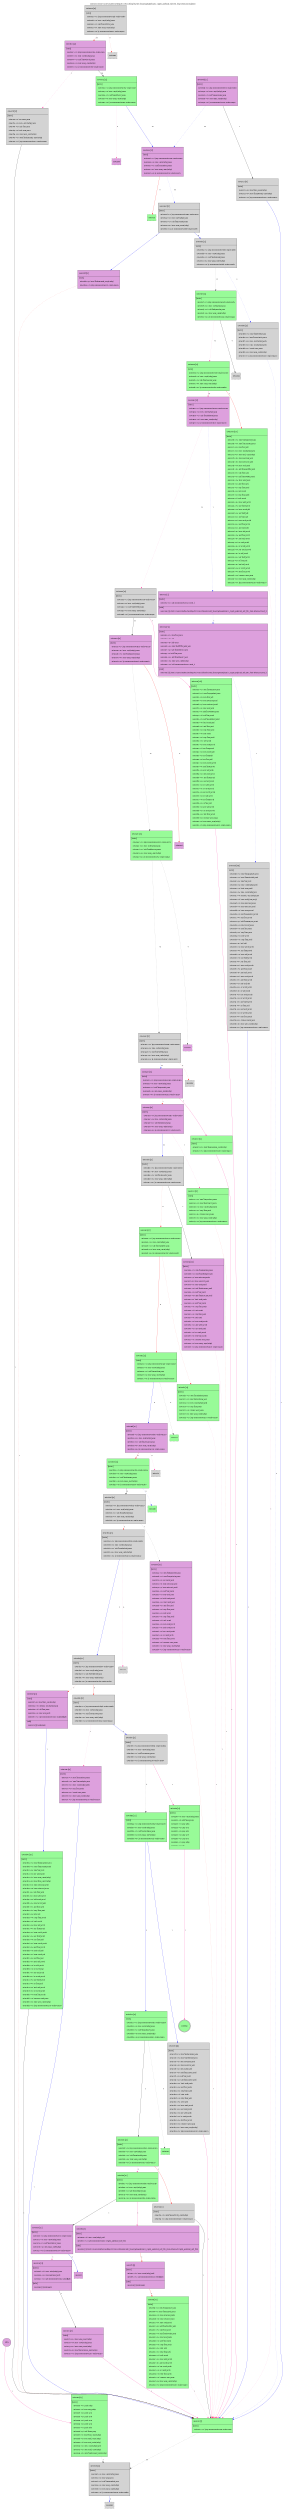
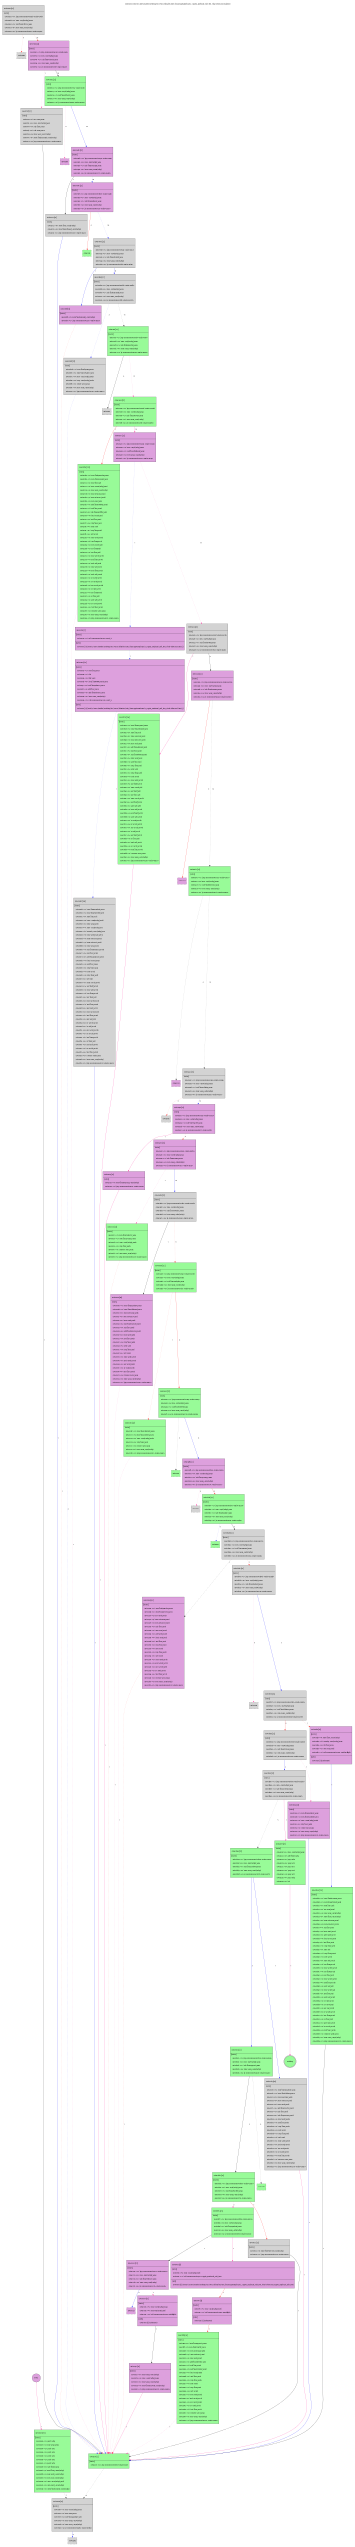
(139, 126) -> (79, 126)
(211, 1145) -> (124, 1181)
